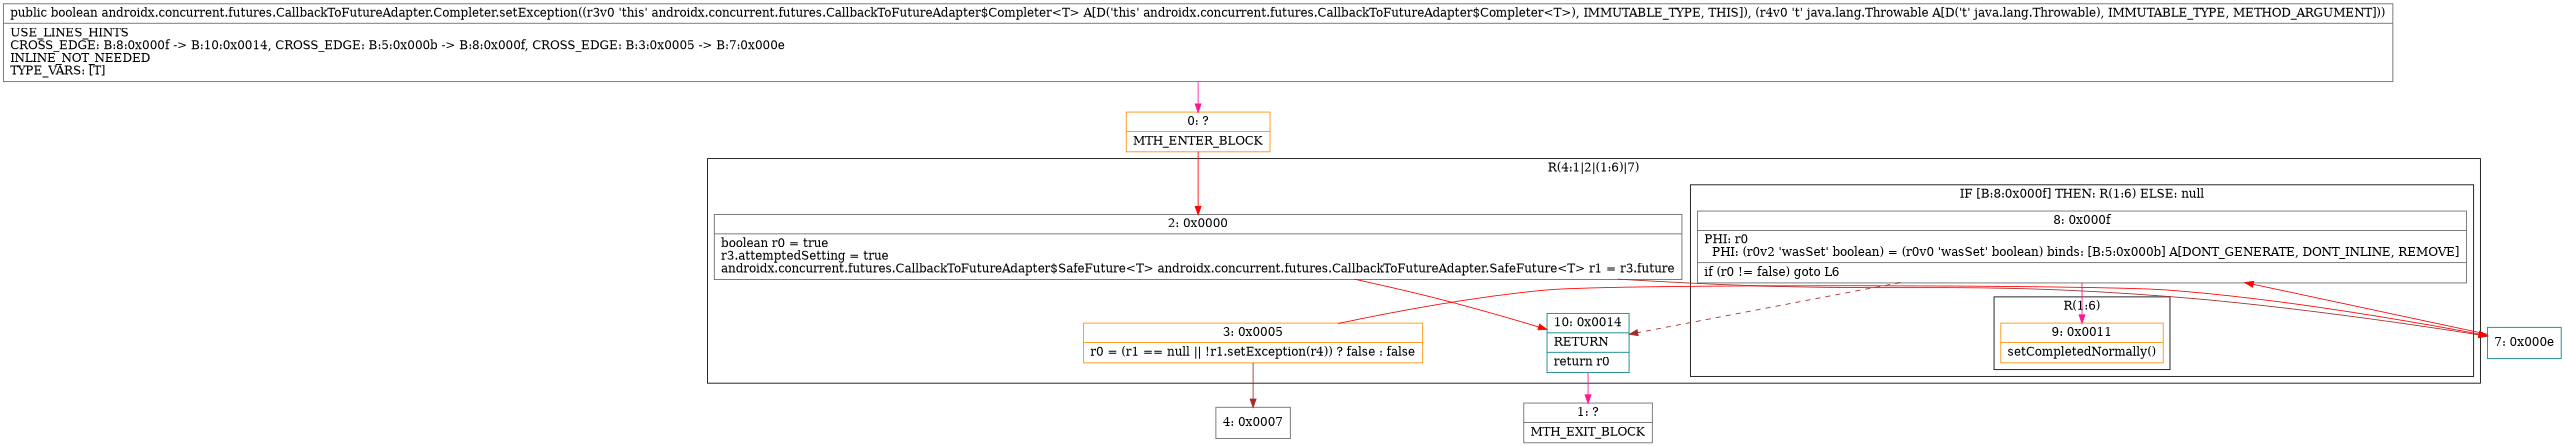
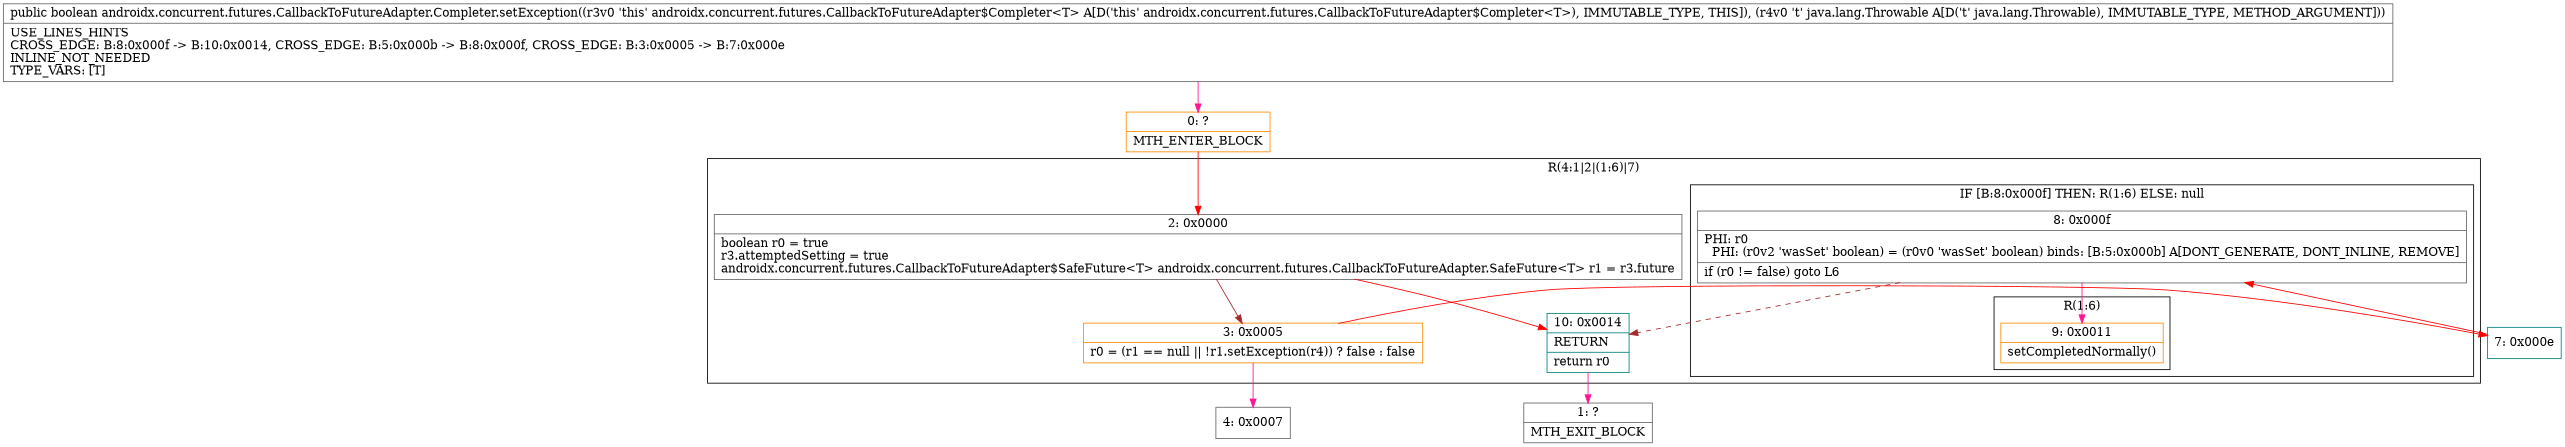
(2179, 297) -> (1227, 298)
(1253, 377) -> (1253, 377)
